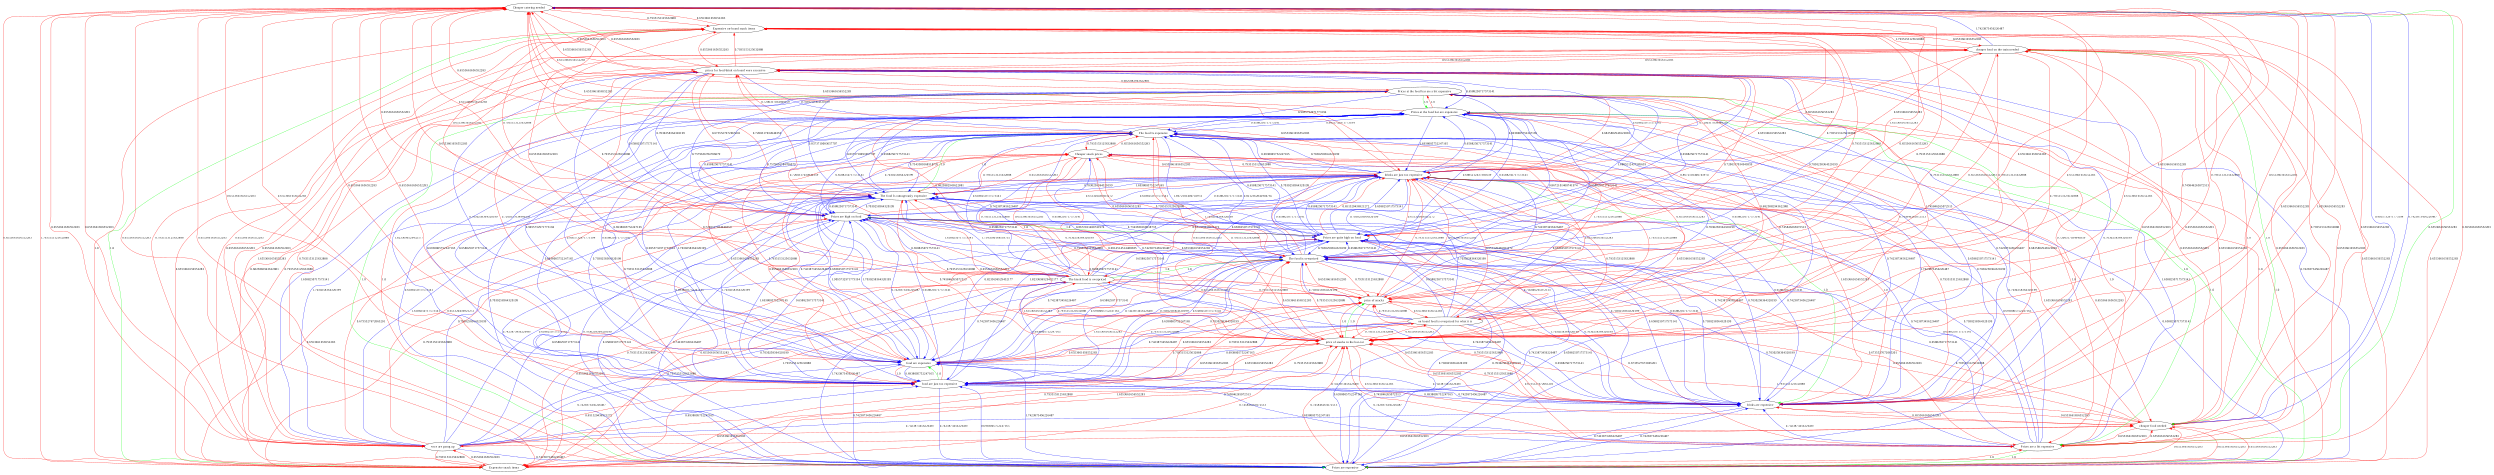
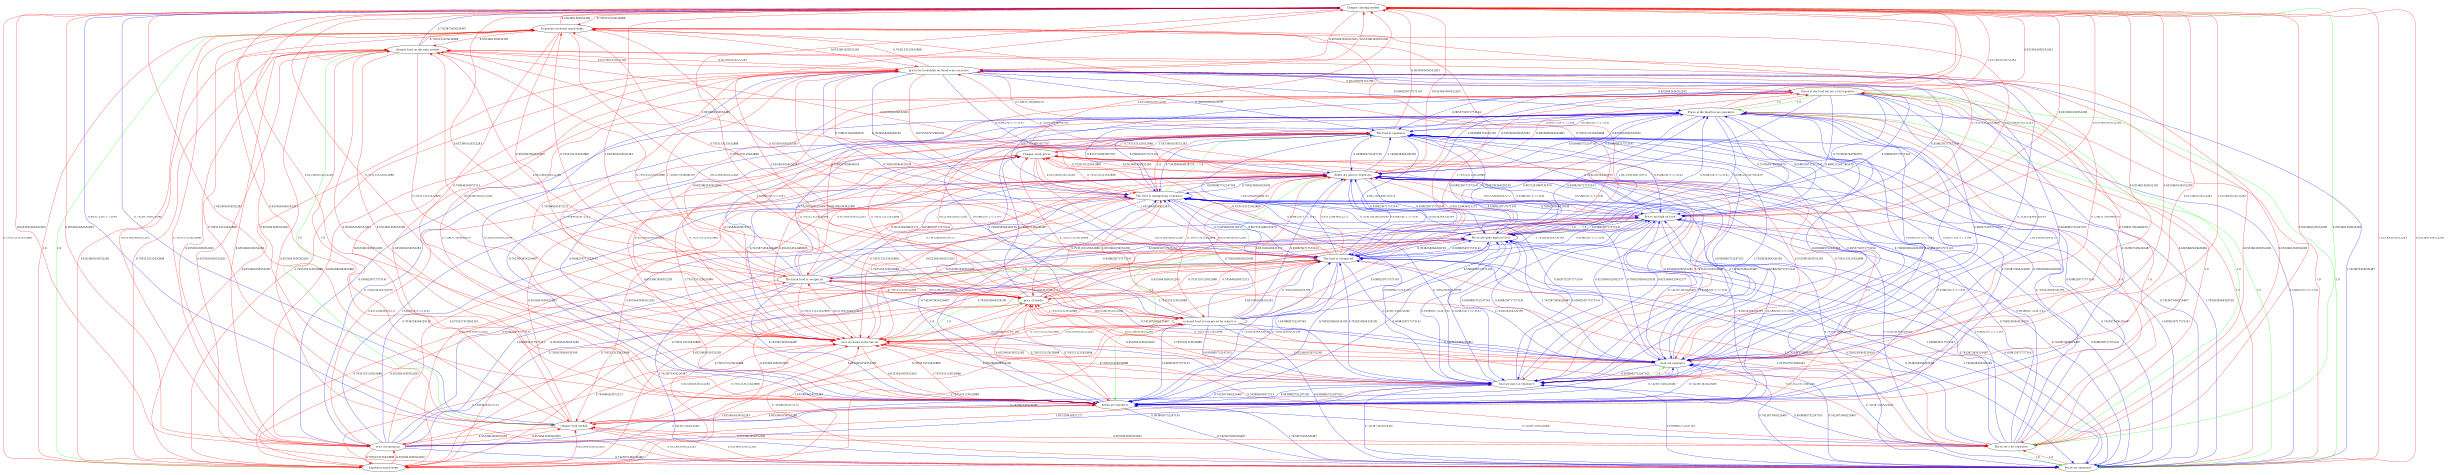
(1746, 181) -> (1128, 106)
(3, 227) -> (728, 251)
